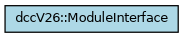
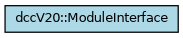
(92, 19) -> (92, 19)
